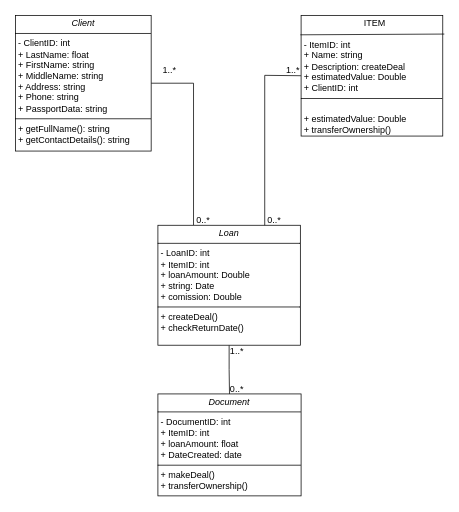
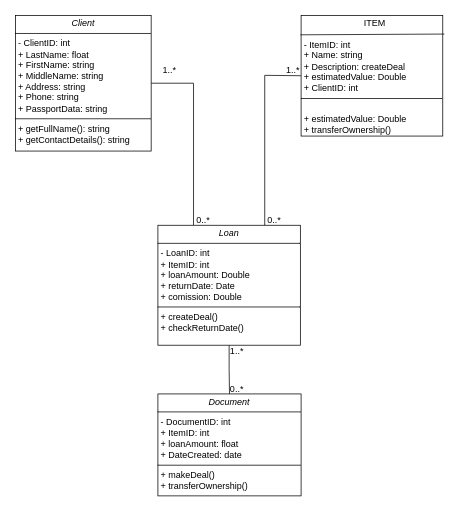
(205, 269) -> (205, 269)
